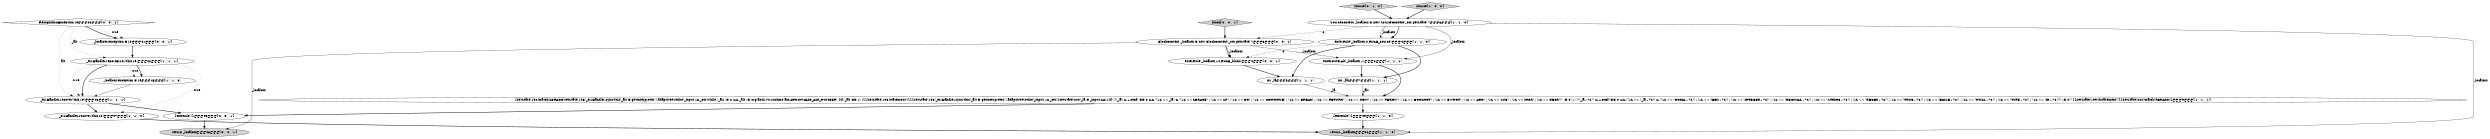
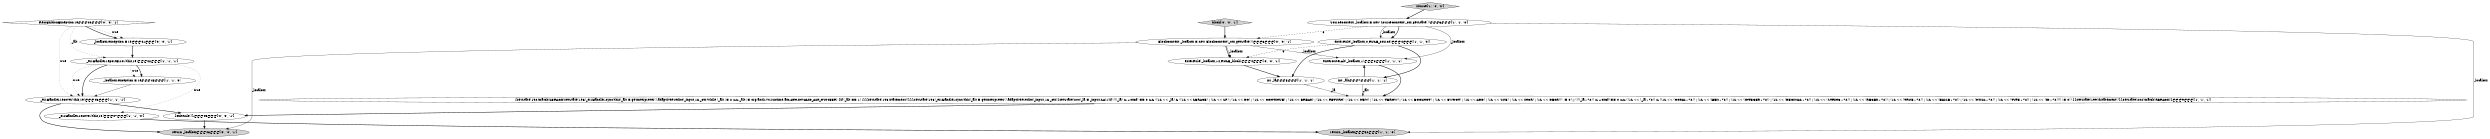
(1368, 6) -> none
(63, 61) -> (63, 61)
(1361, 70) -> (1364, 72)
(91, 107) -> (84, 129)
(1363, 116) -> none
